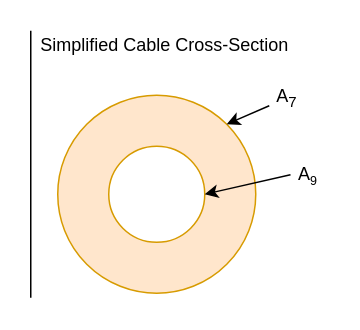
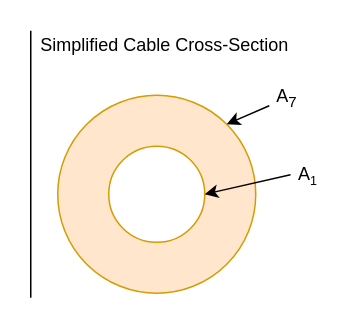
(308, 175) -> (308, 175)
